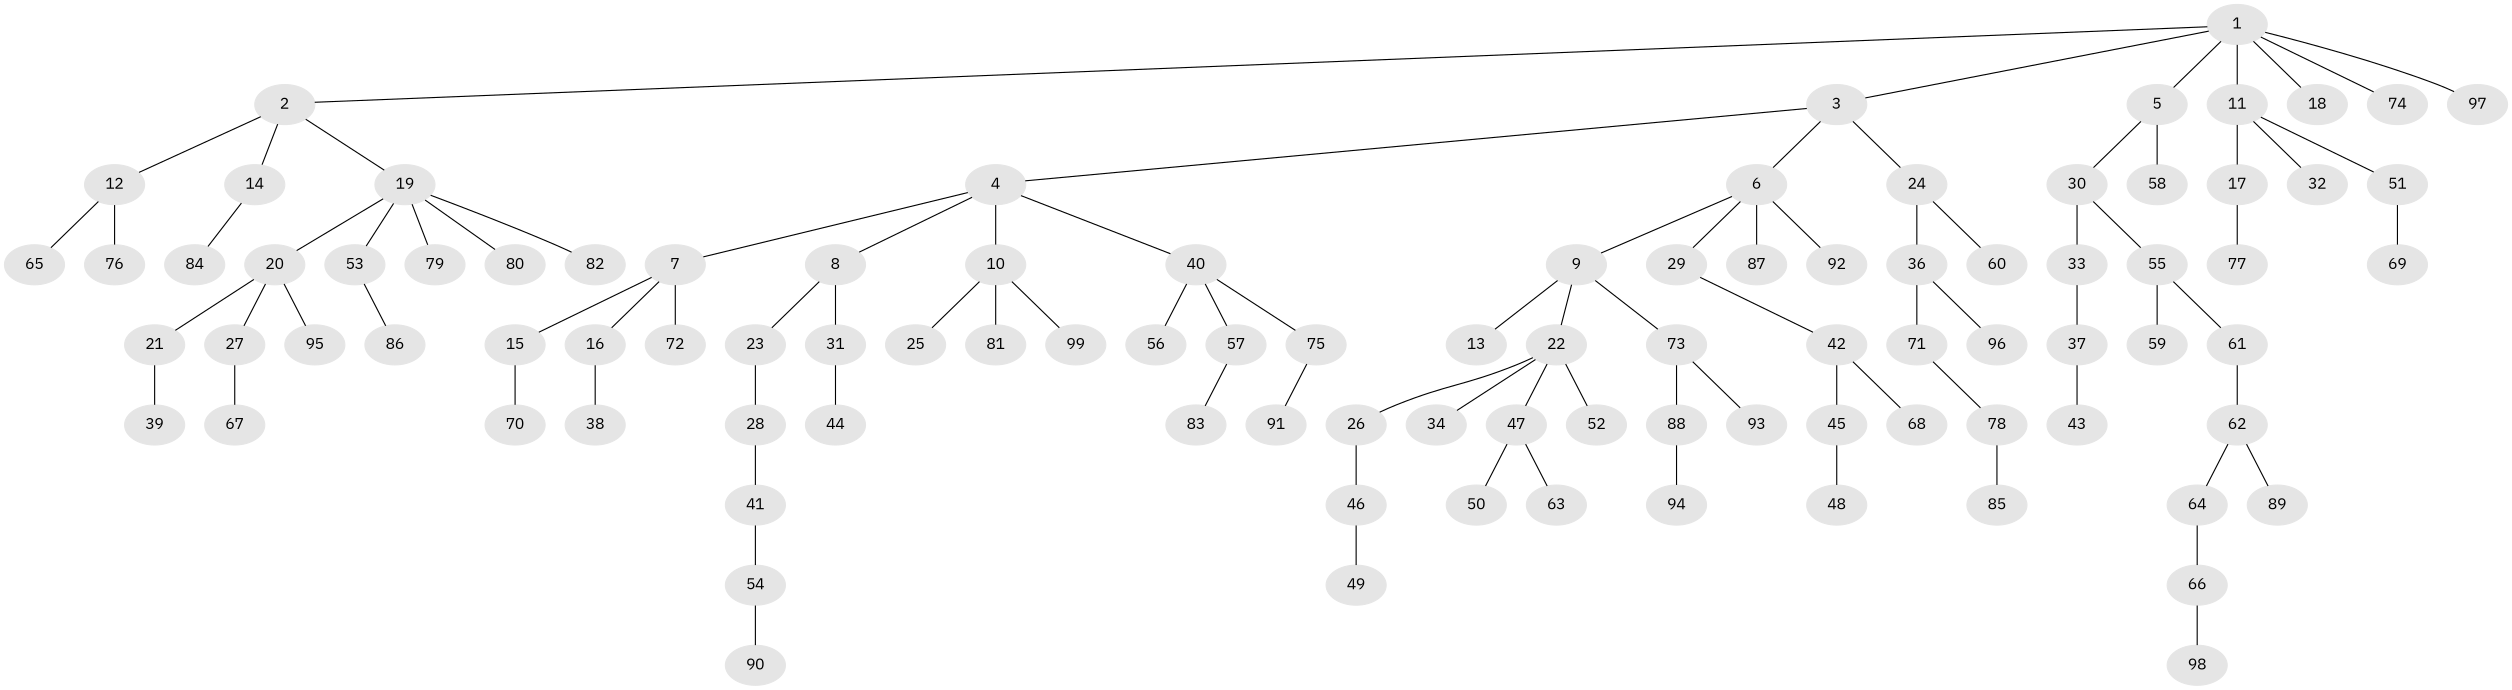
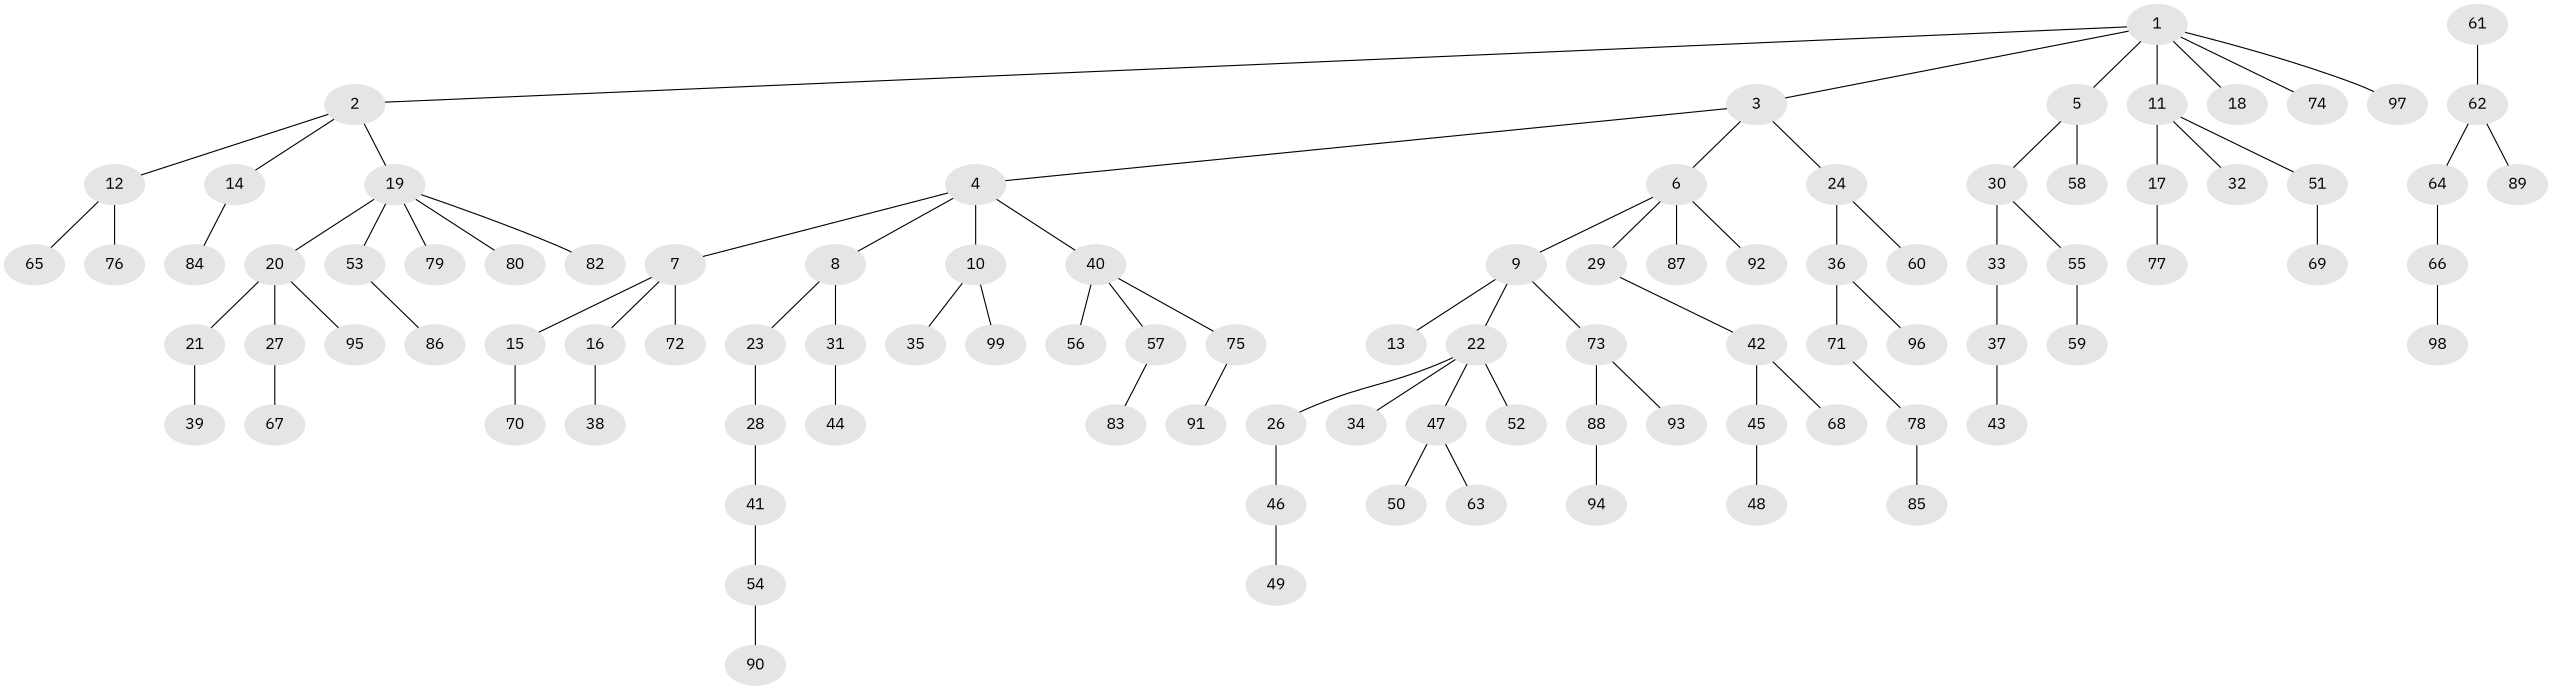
(2197, 305) -> none
(916, 345) -> (916, 345)
(996, 345) -> none
